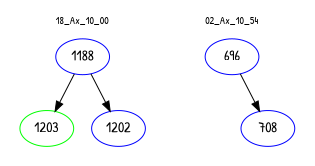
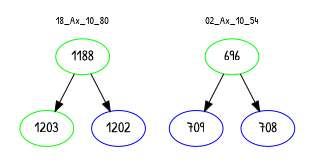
(83, 21) -> (83, 21)
(83, 57) -> (83, 57)
(232, 57) -> (232, 57)
none -> (196, 128)
